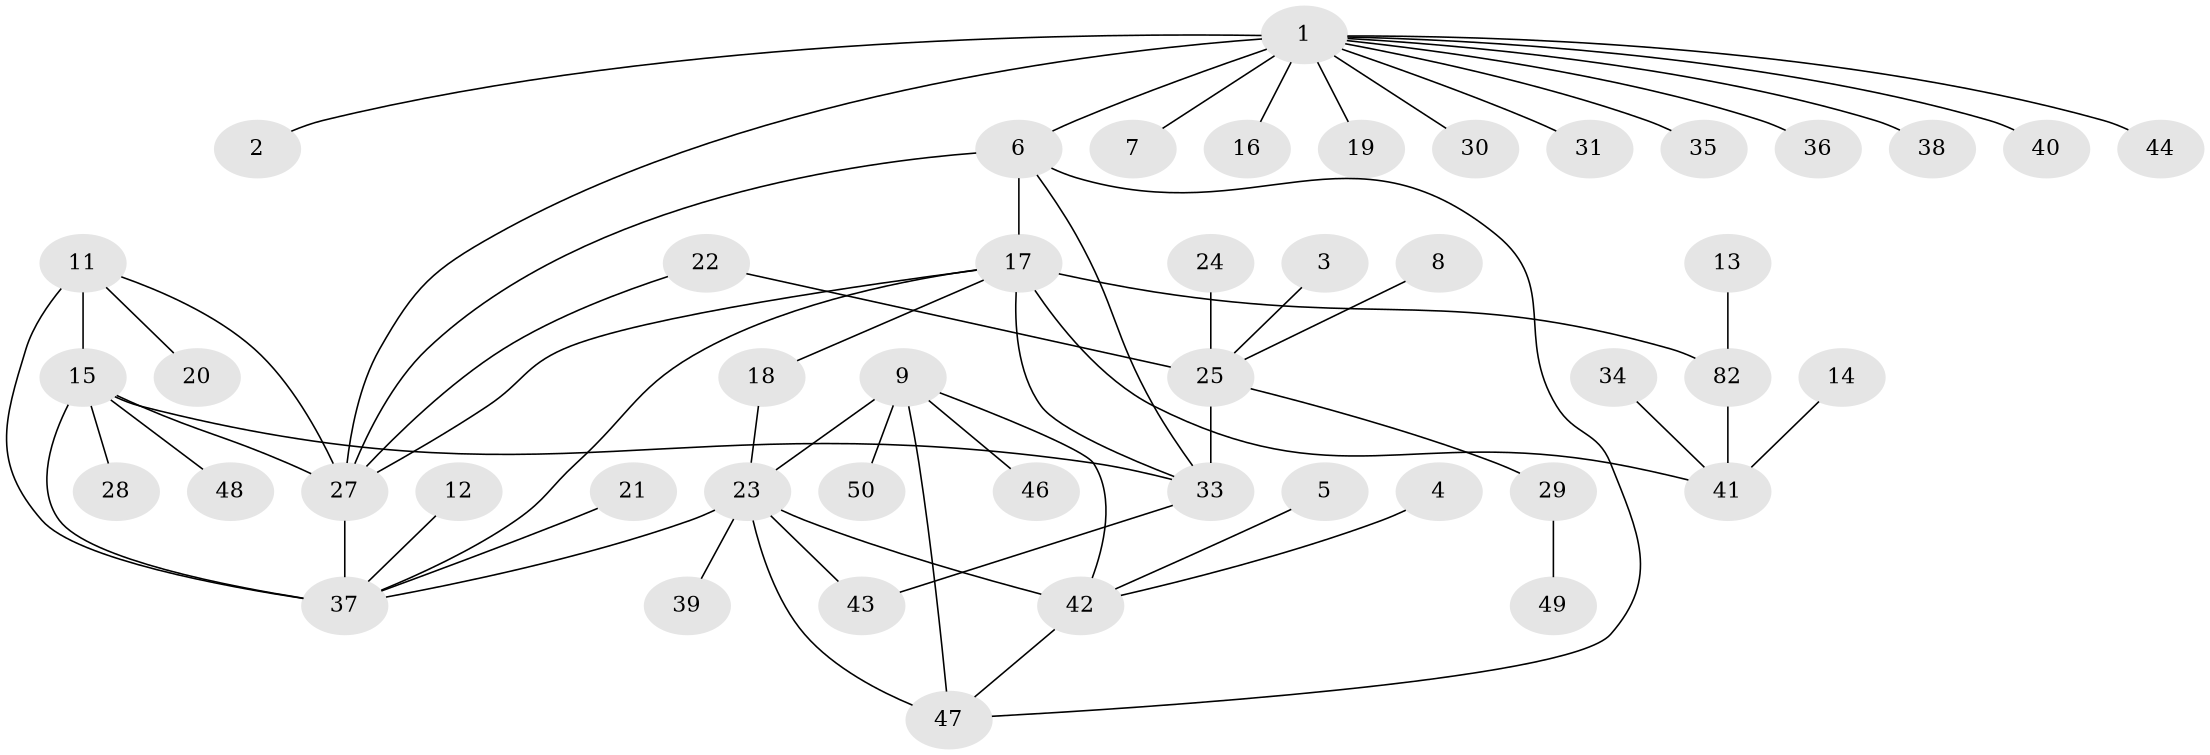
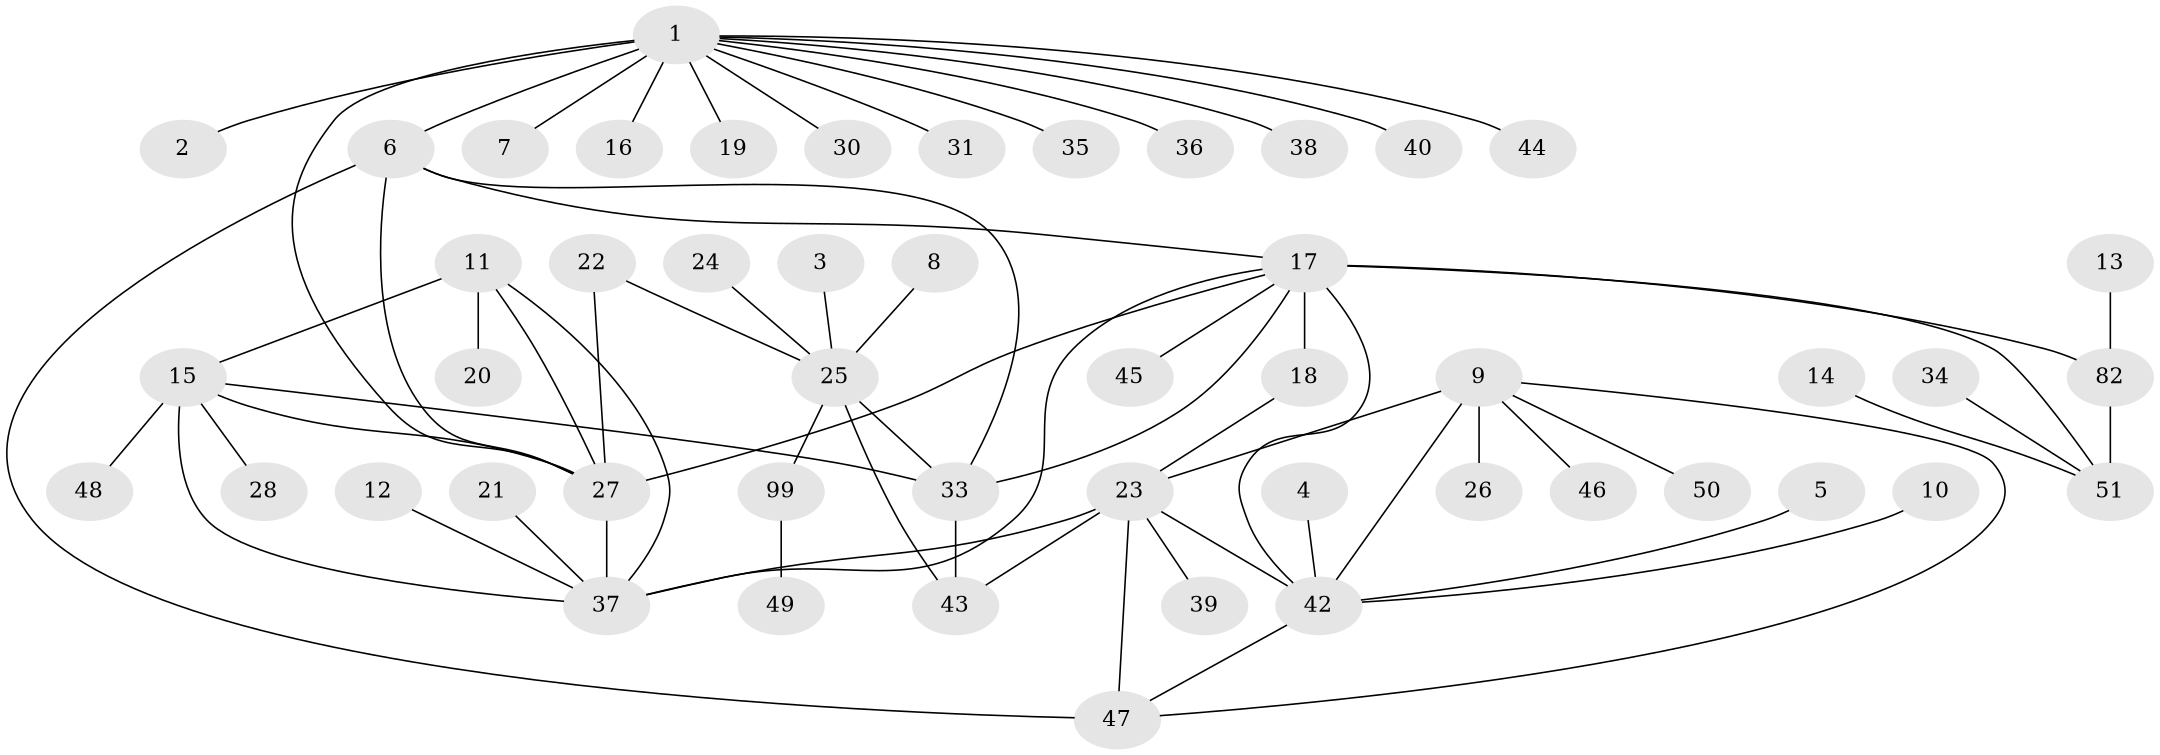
none -> (1130, 377)
none -> (1362, 406)
none -> (1479, 492)
(1553, 492) -> (781, 492)
(1728, 492) -> (2110, 492)
none -> (1936, 492)
none -> (886, 496)
